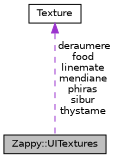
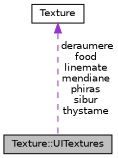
(55, 144) -> (58, 144)
